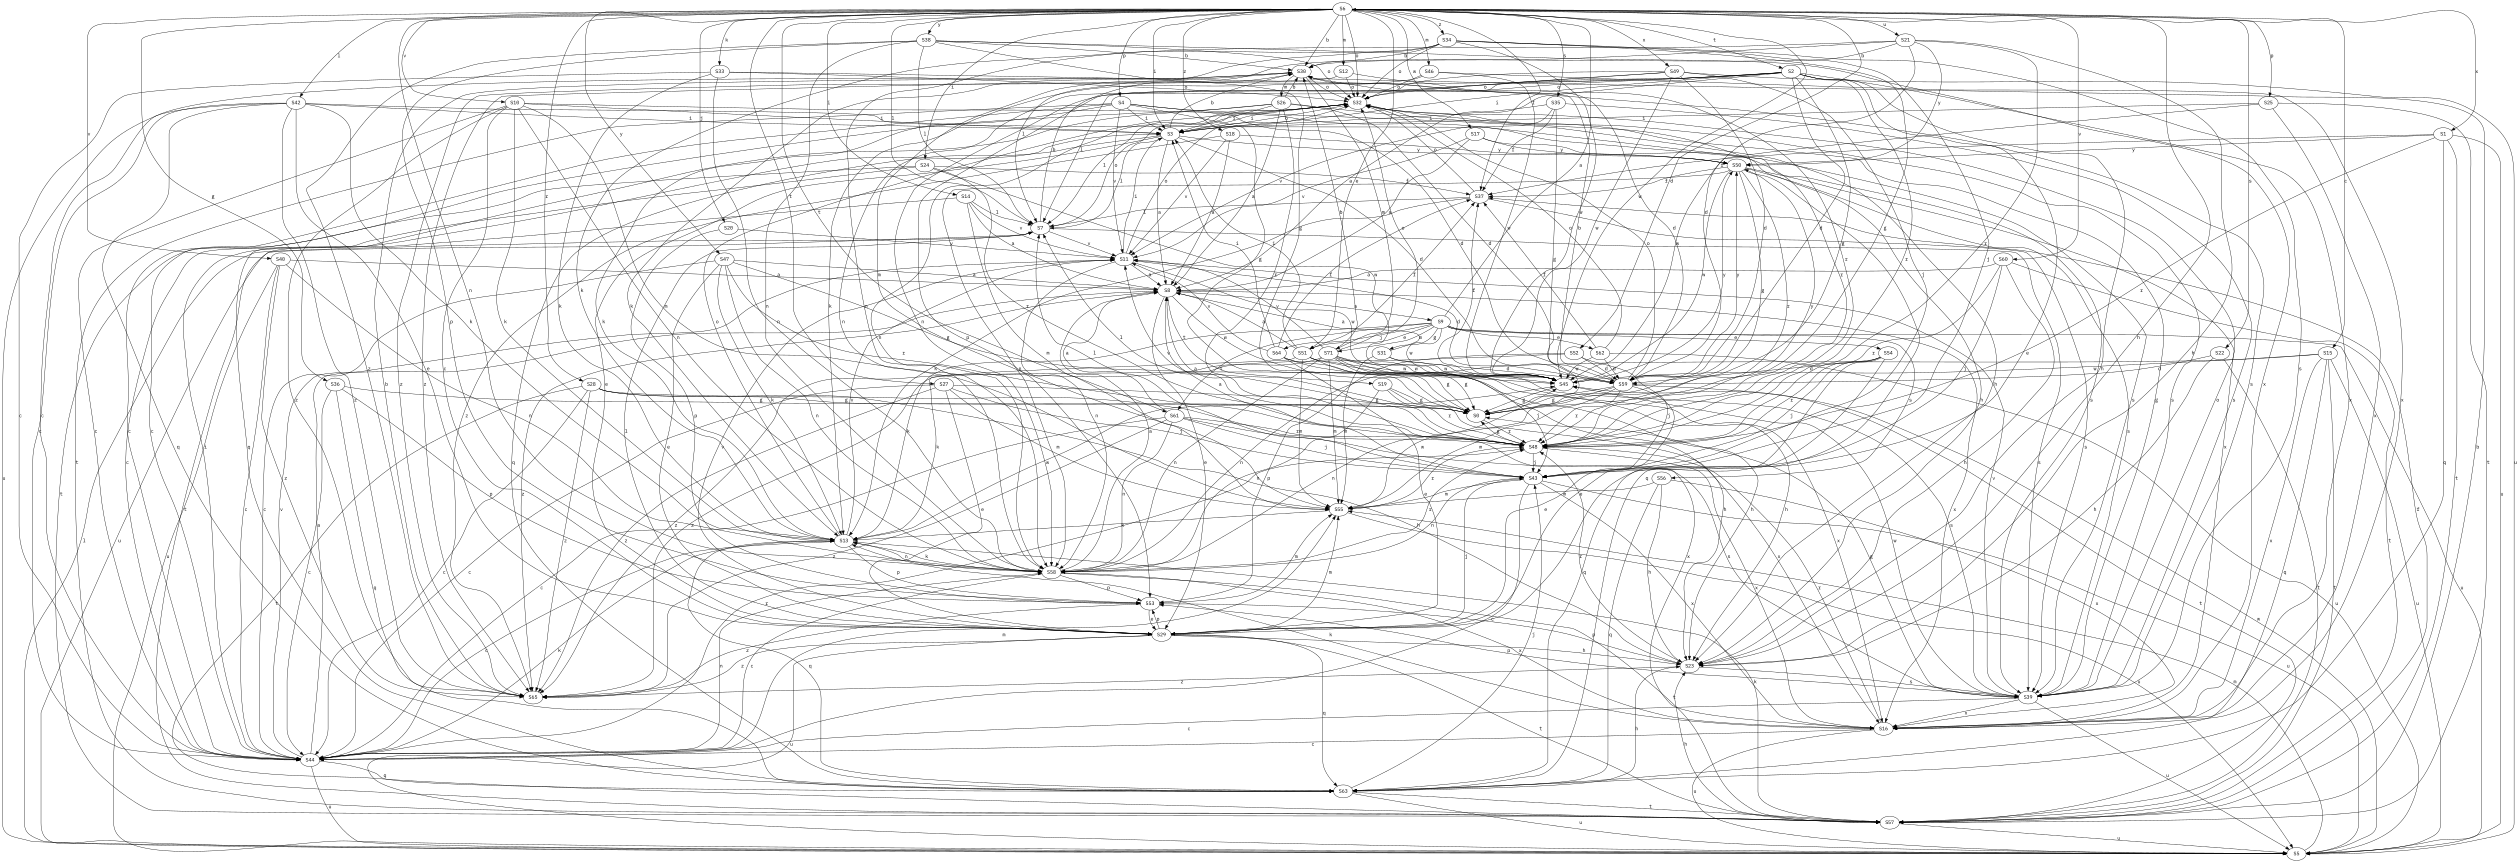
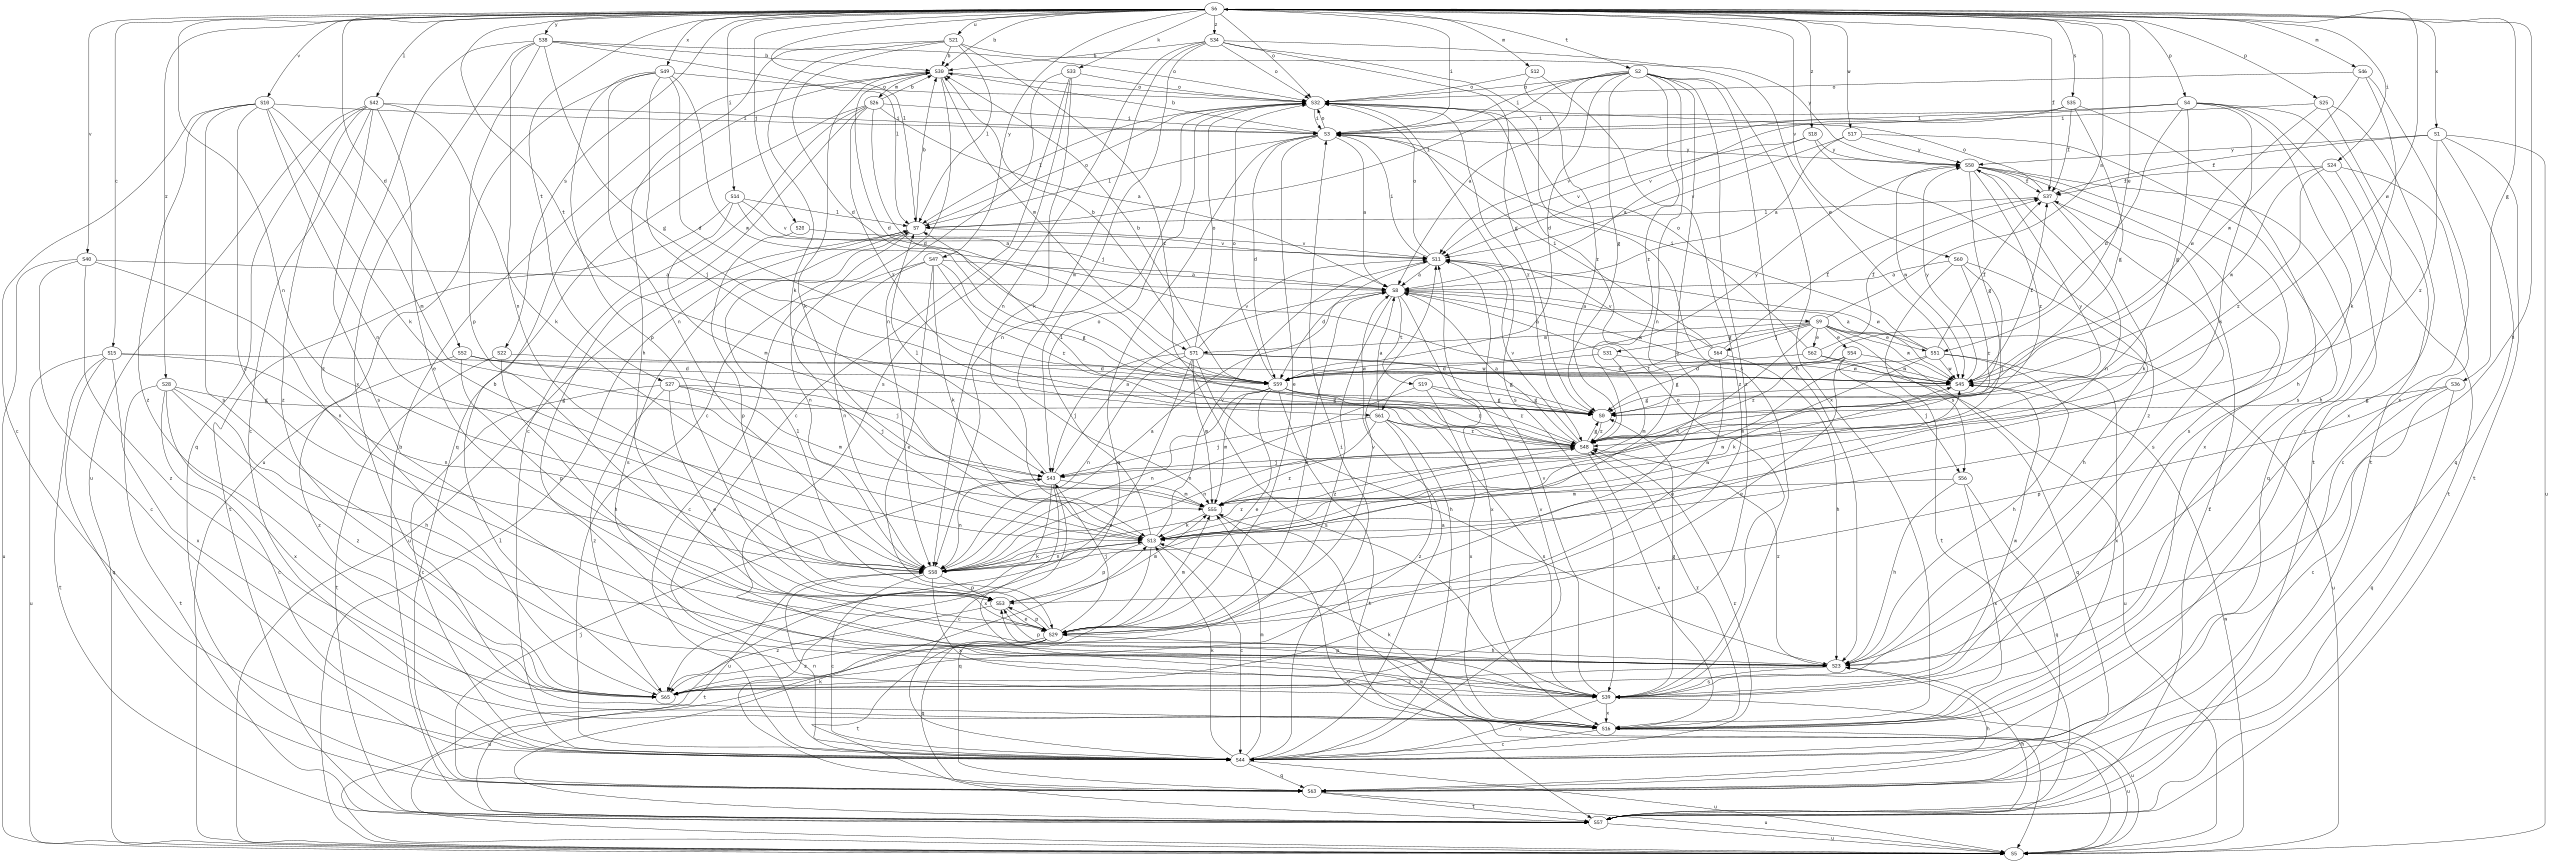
(1069, 381) -> (799, 387)
(1725, 443) -> (1889, 394)
